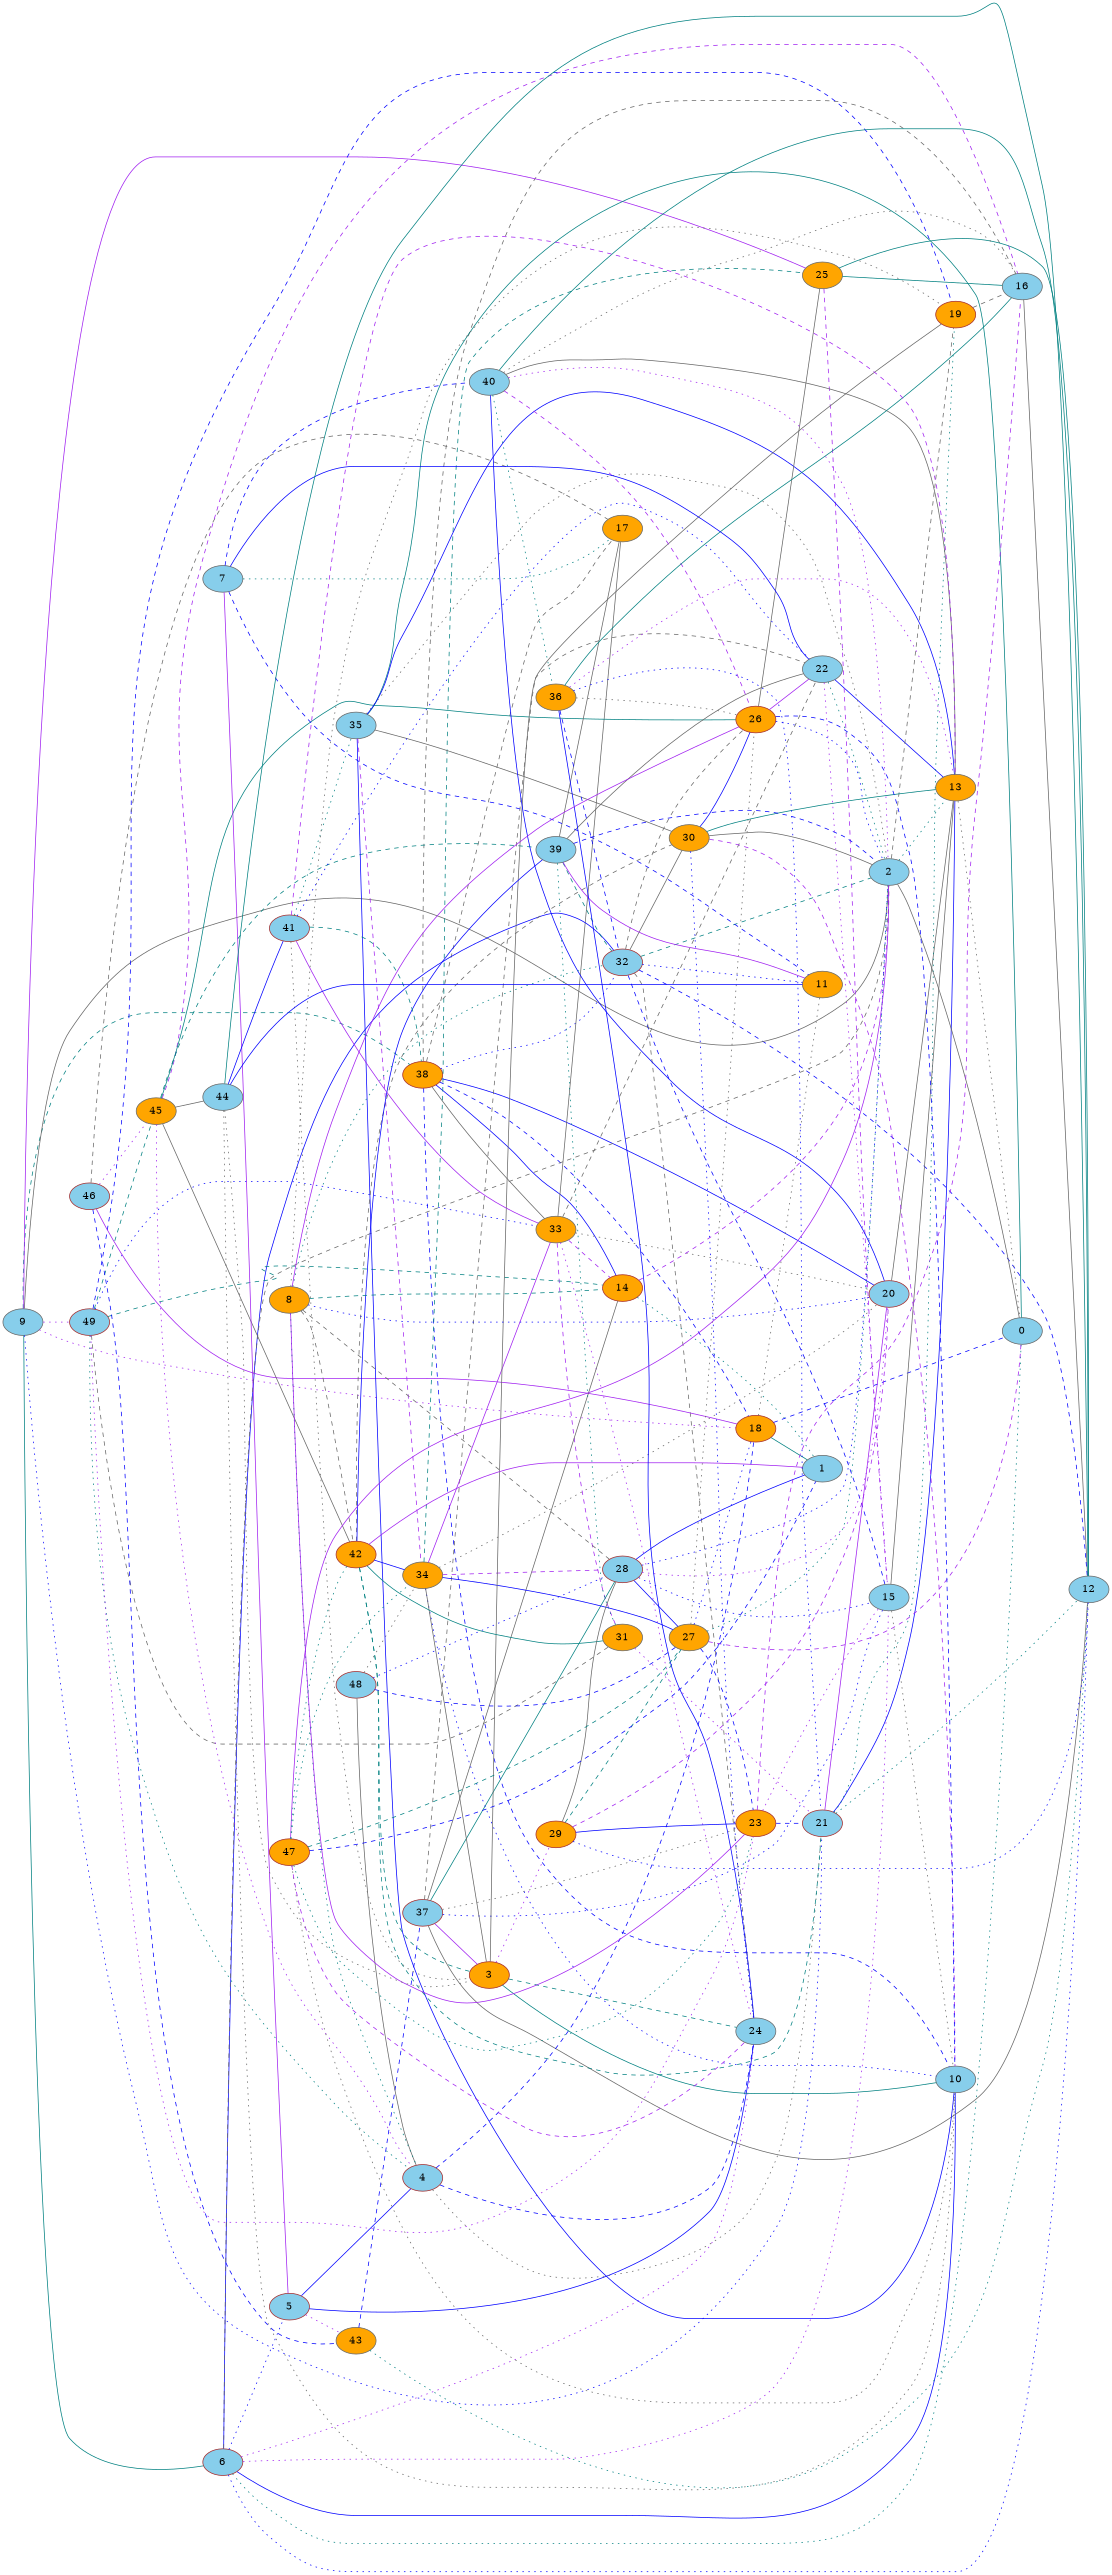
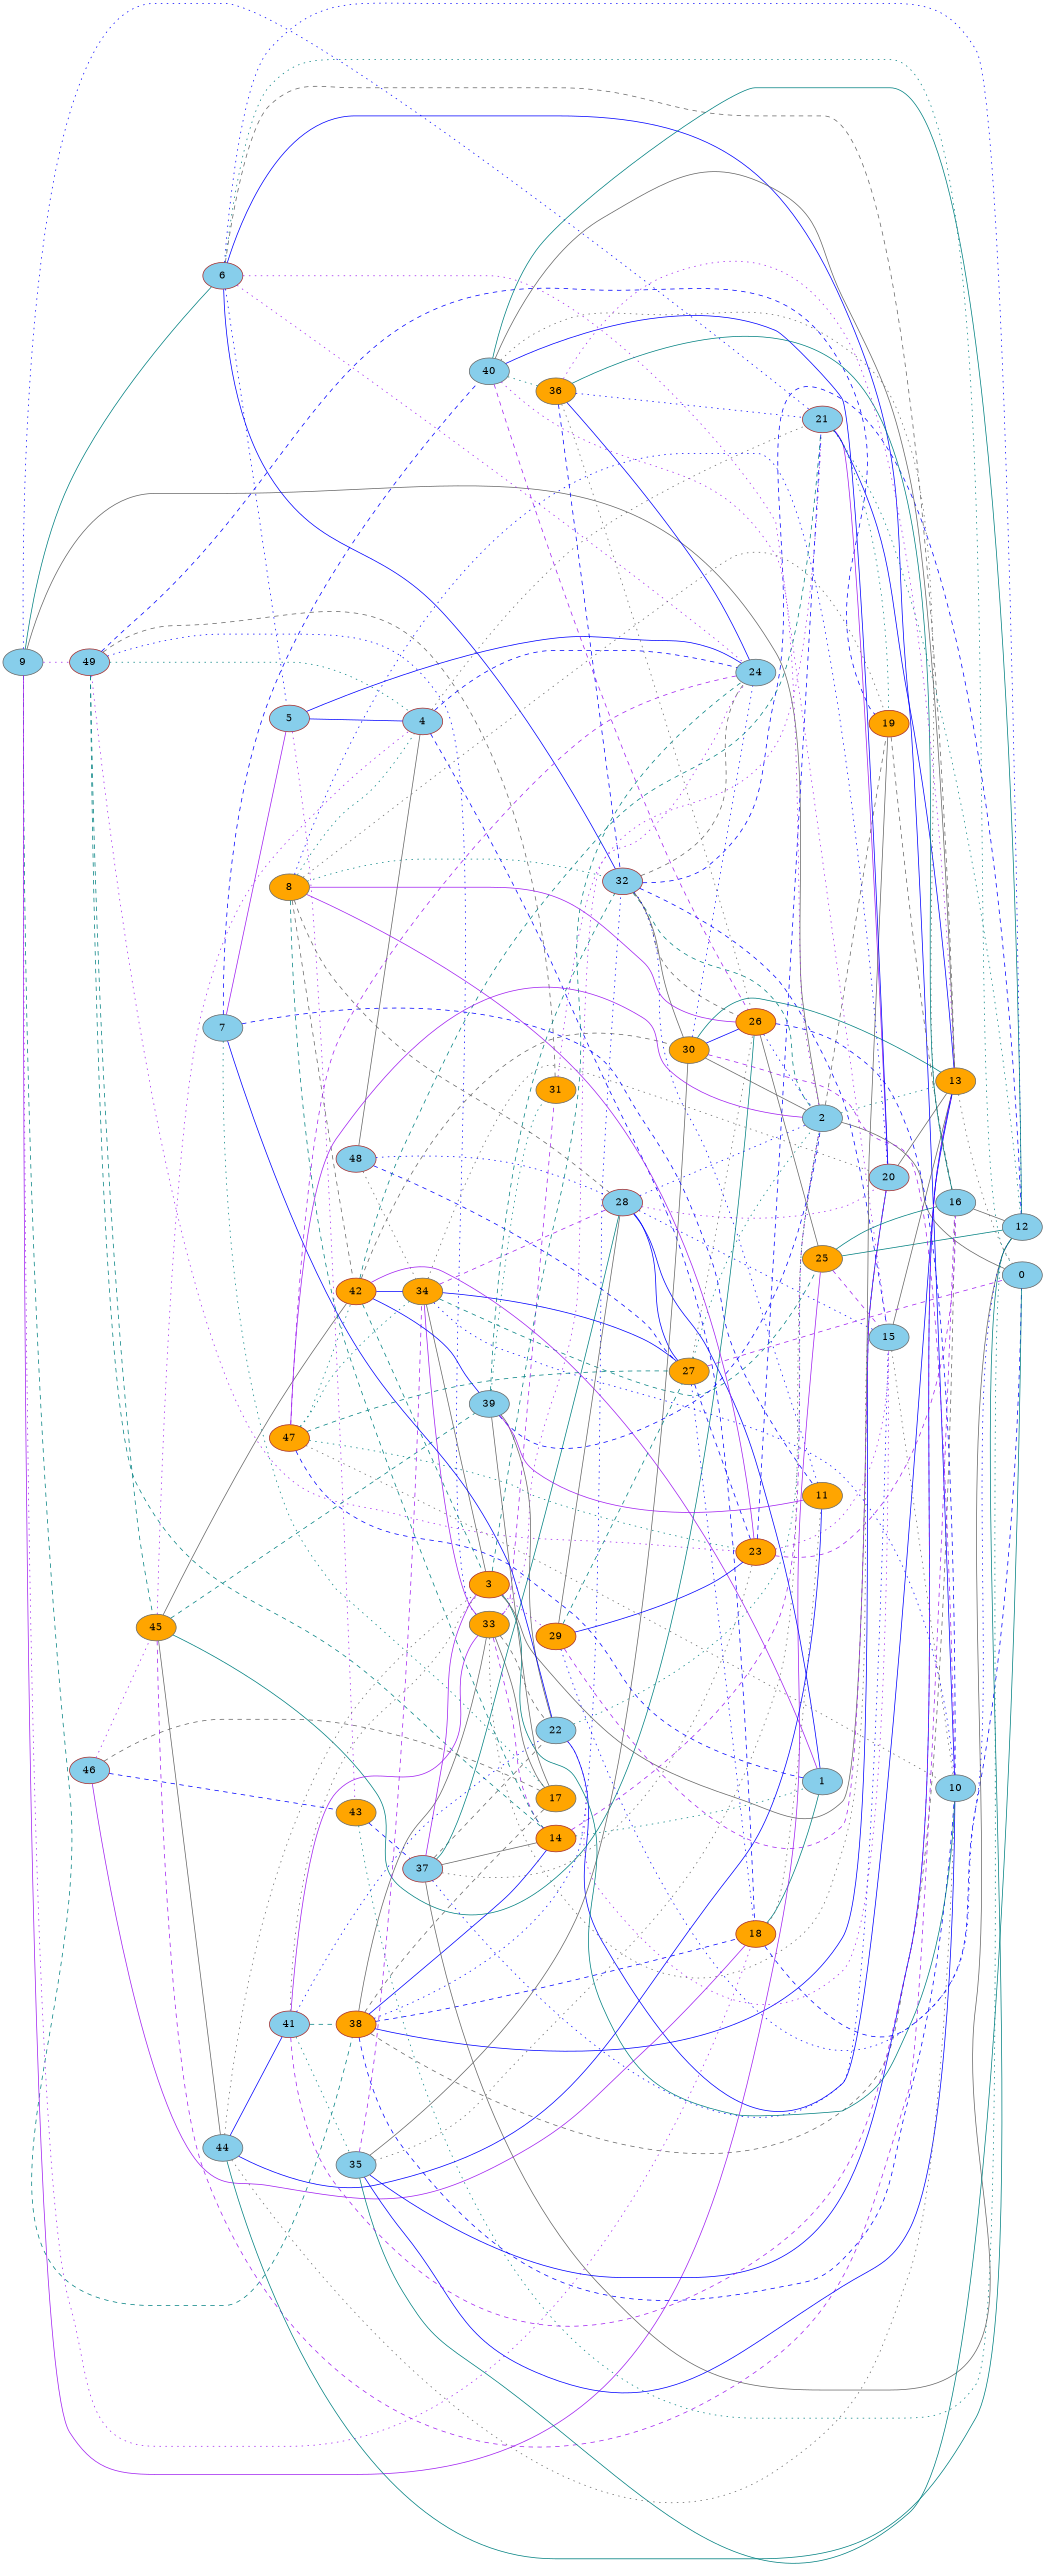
(789, 694) -> none
(320, 1254) -> (878, 223)
(489, 1633) -> none
